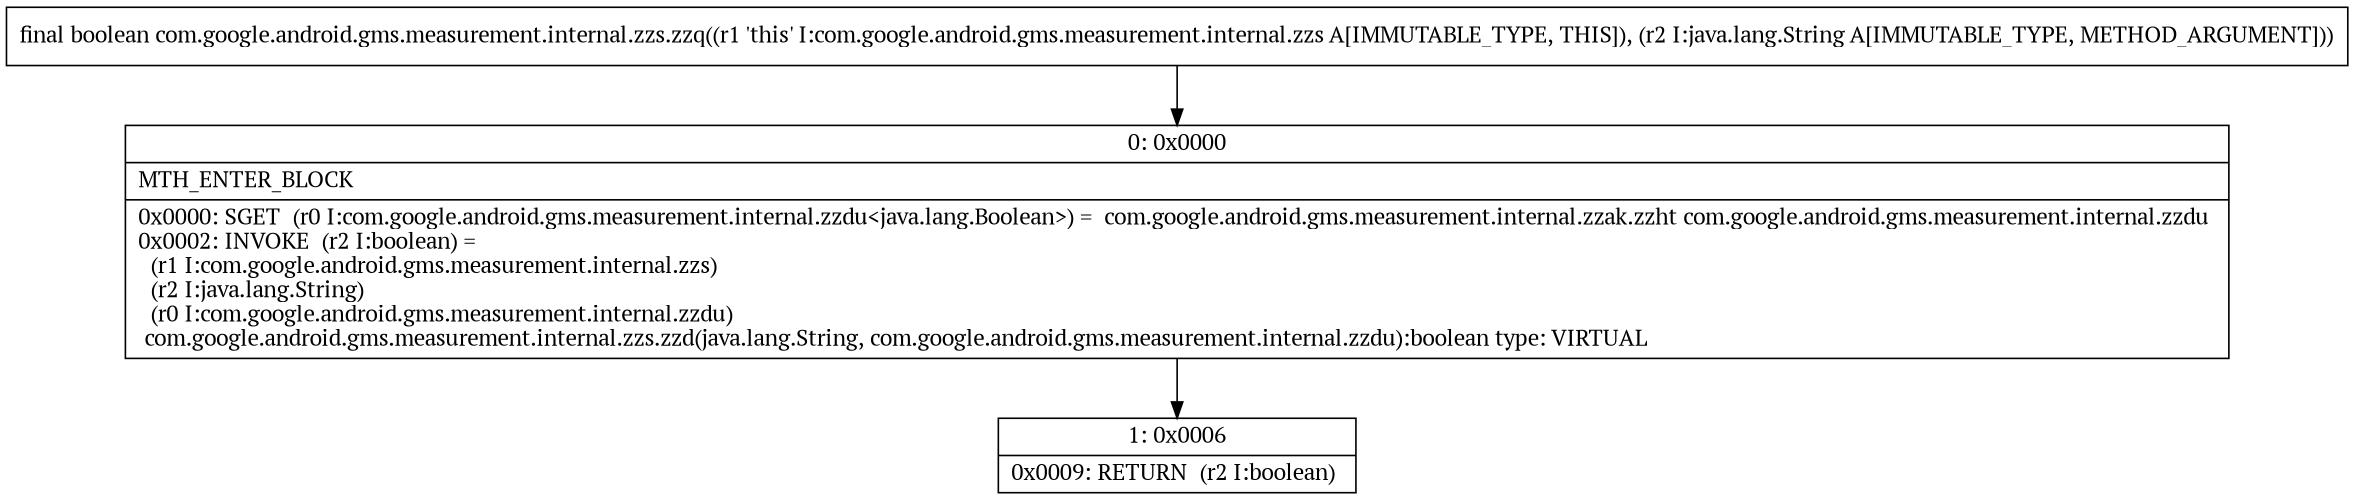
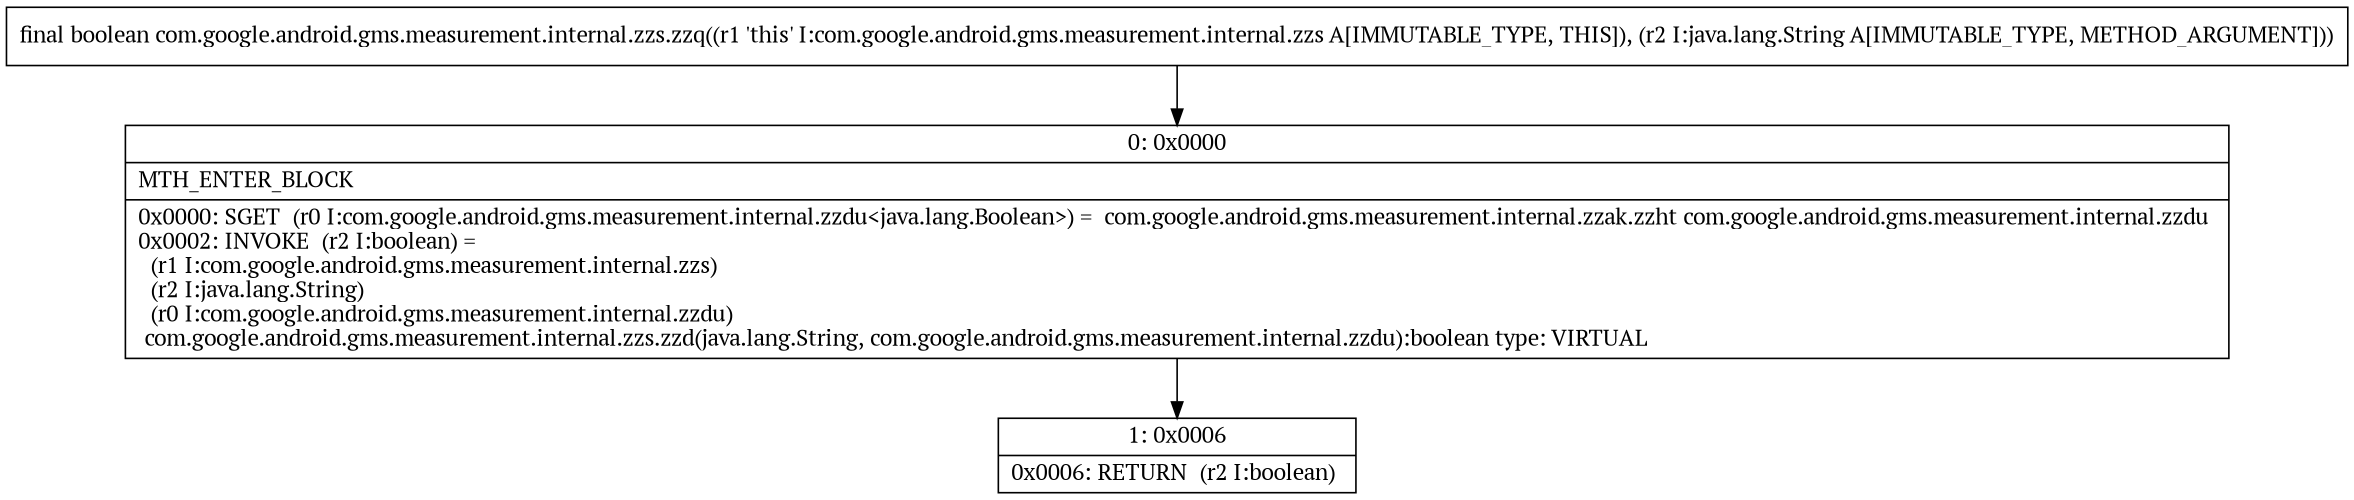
(1177, 473) -> (1177, 473)
